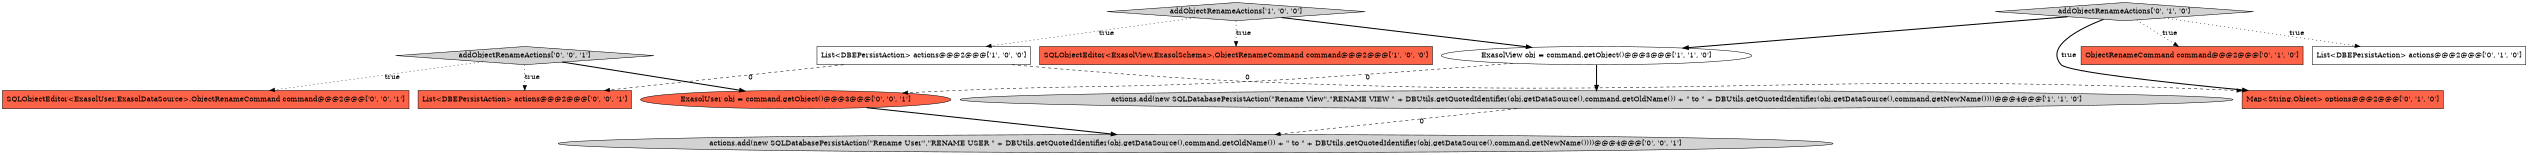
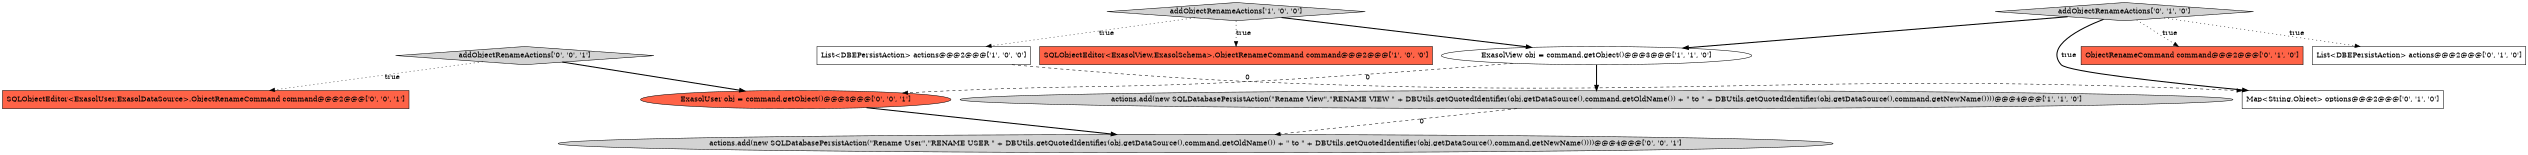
(525, 100) -> none
(2343, 100) -> (2343, 100)
